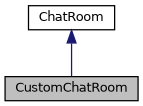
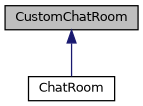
(72, 60) -> (72, 60)
